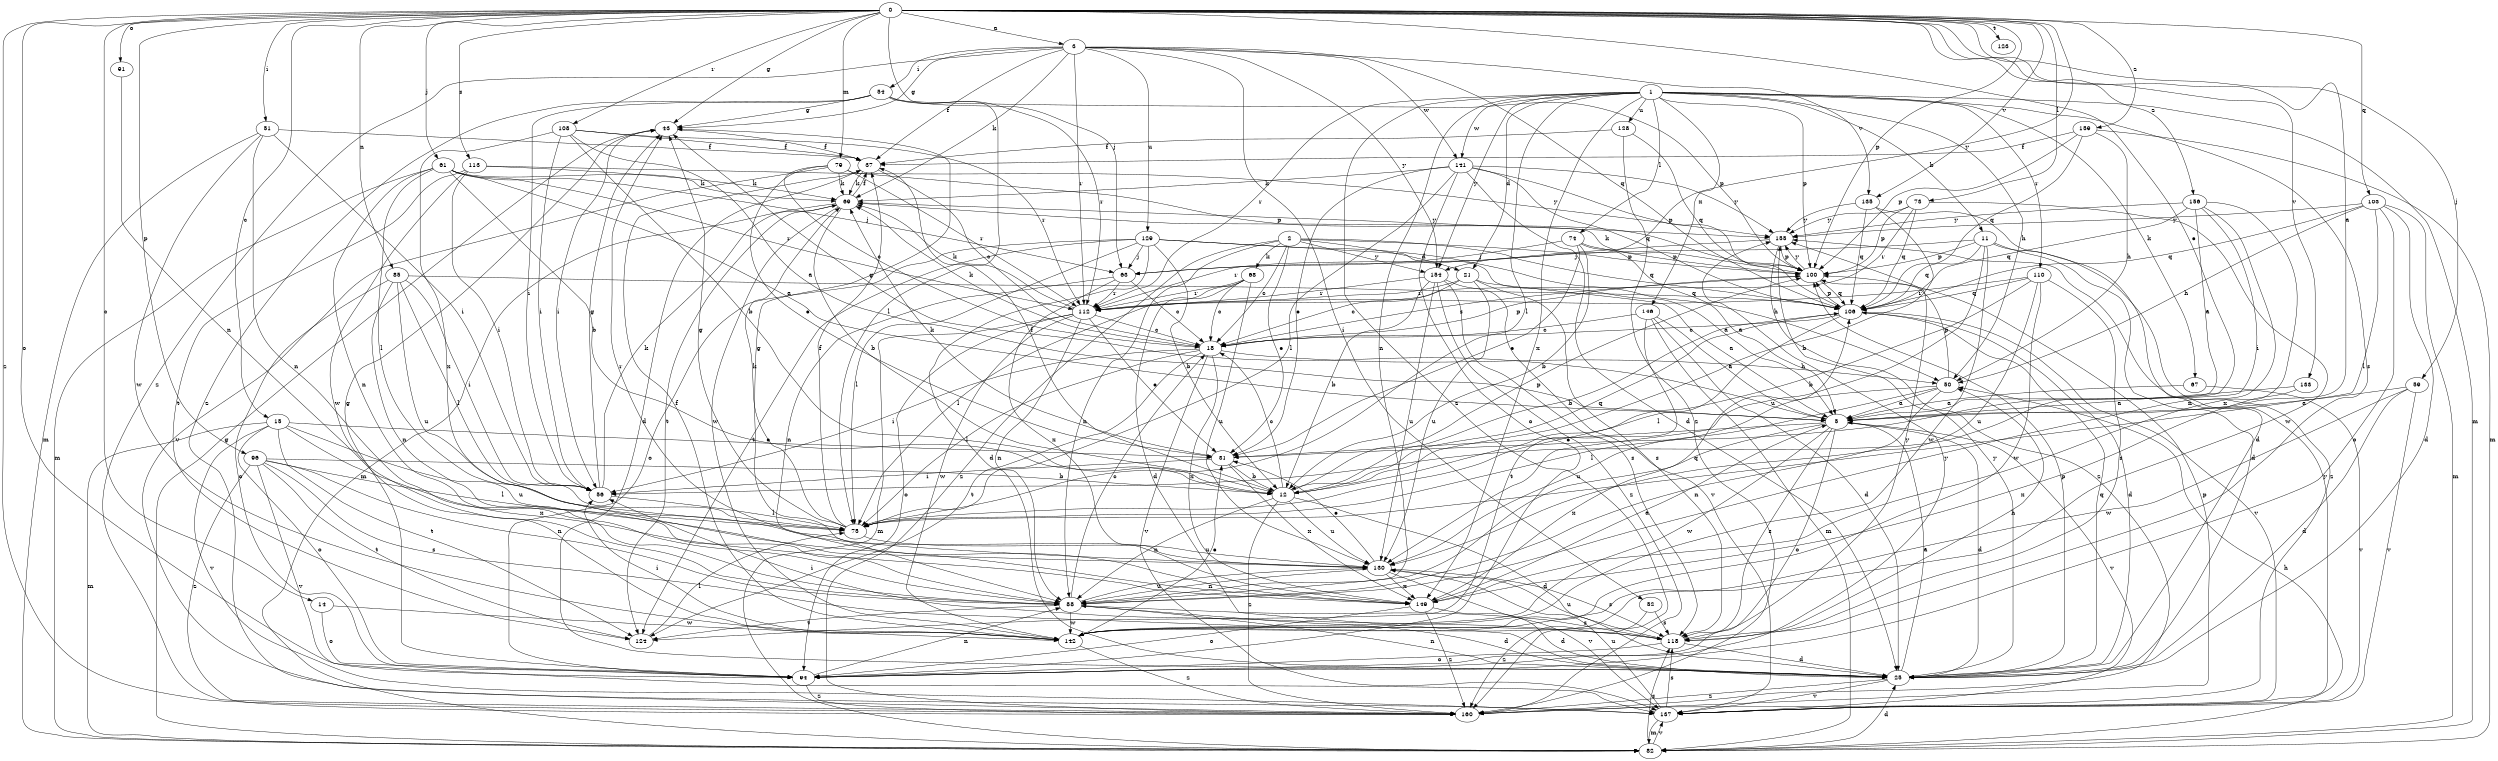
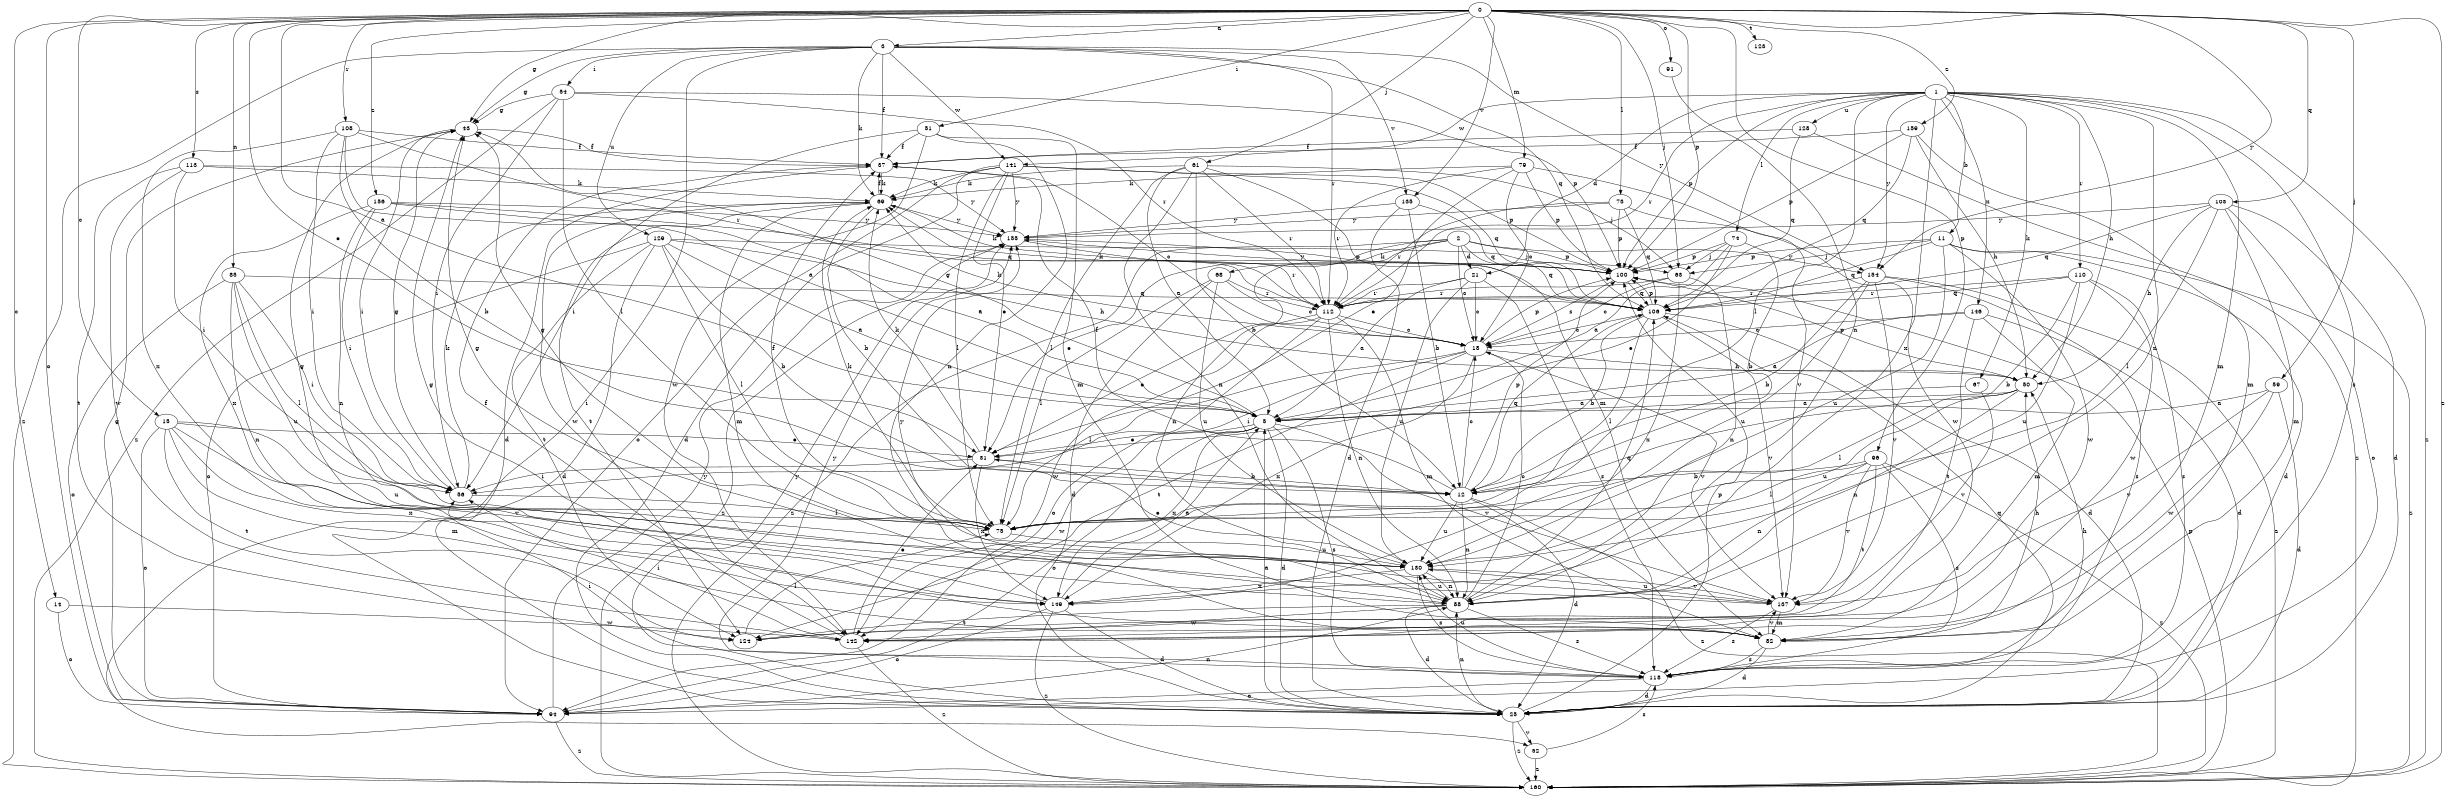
(621, 367) -> (302, 367)
(2306, 385) -> none
(1785, 698) -> (1523, 731)
